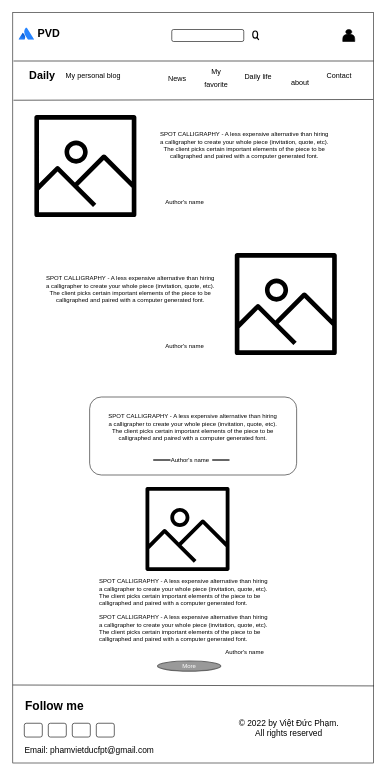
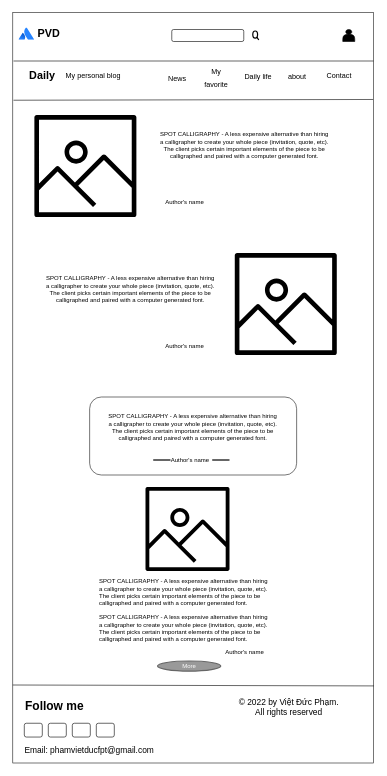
(300, 82) -> (297, 76)
(289, 728) -> (289, 707)
